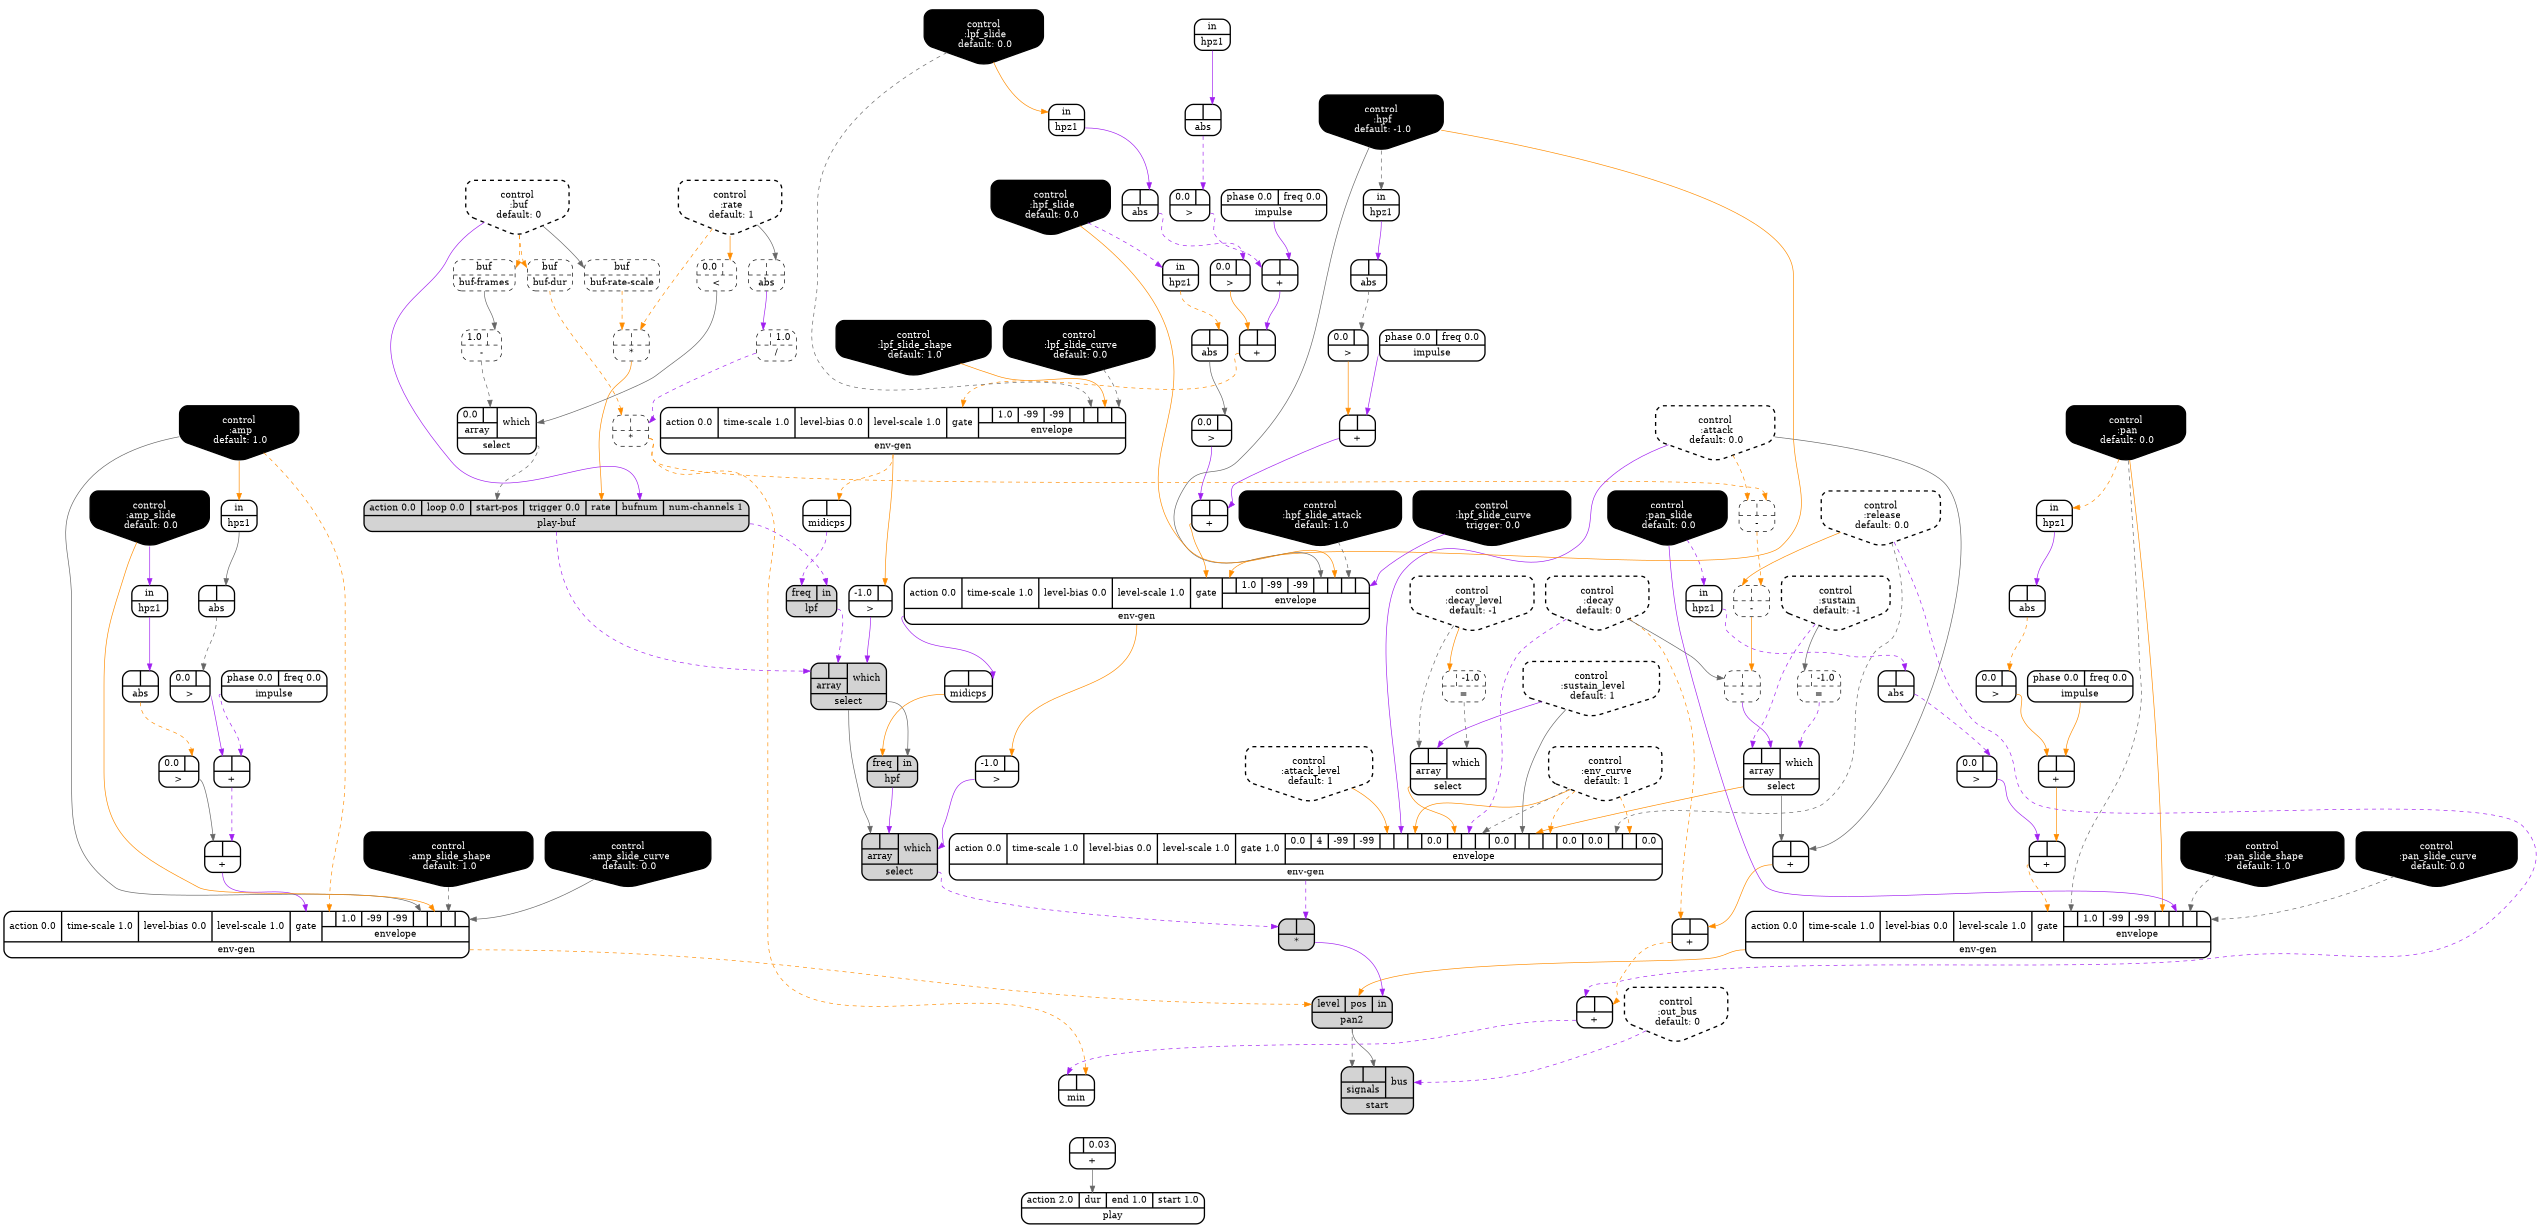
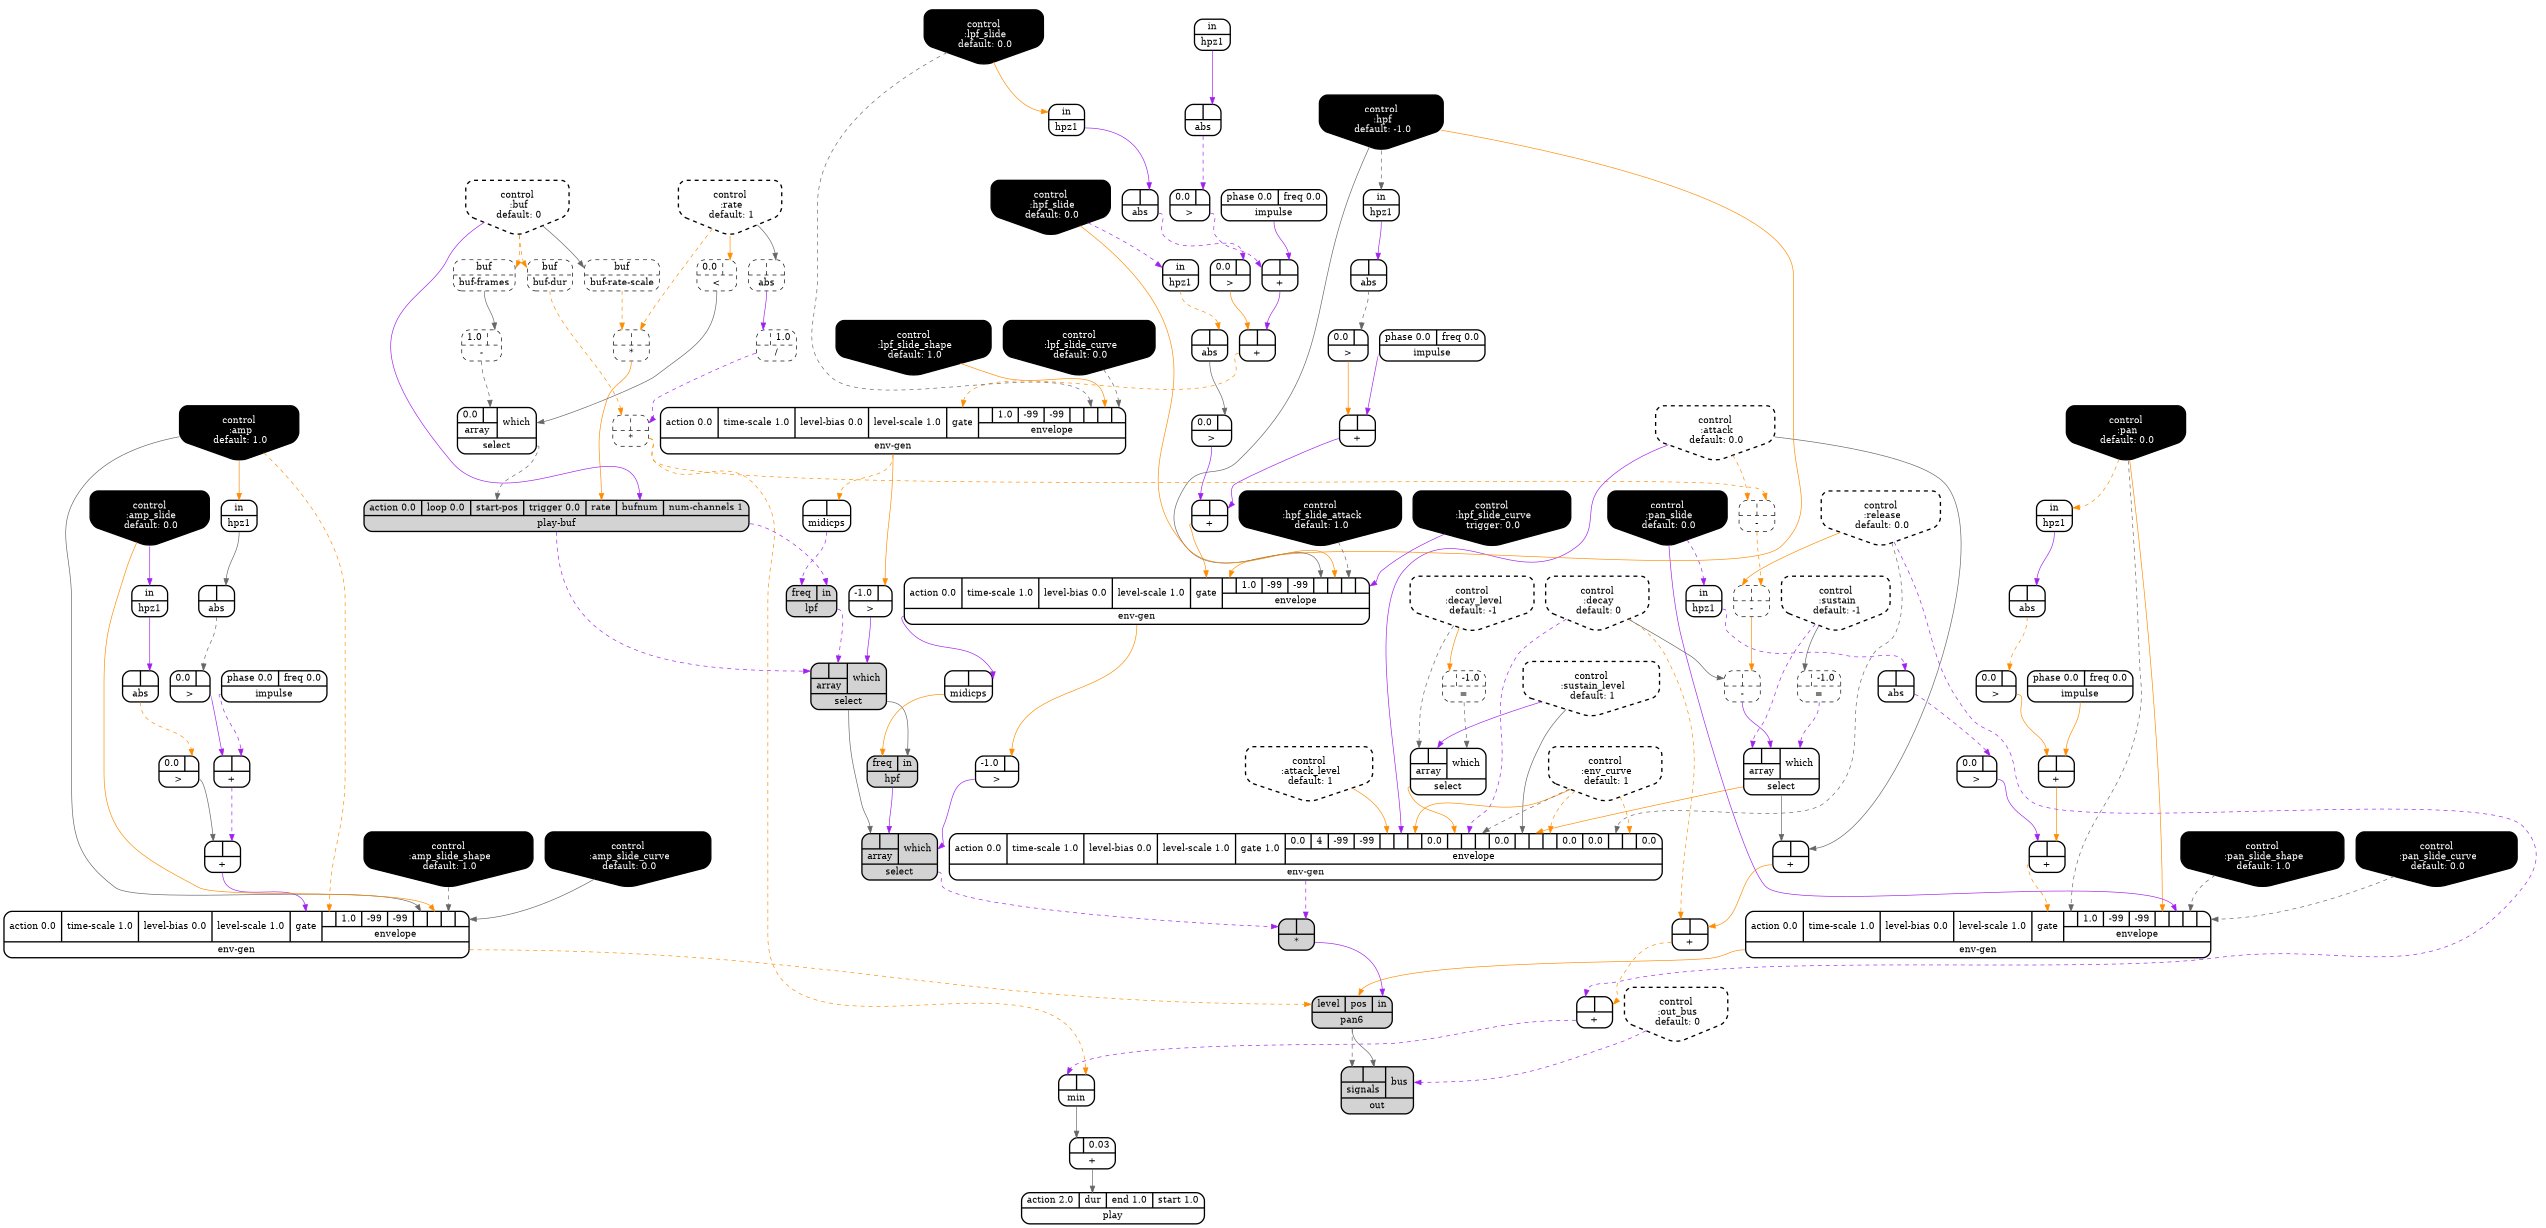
(1352, 1020) -> (1352, 1020)
(1377, 1106) -> (1377, 1106)
none -> (1077, 1119)
